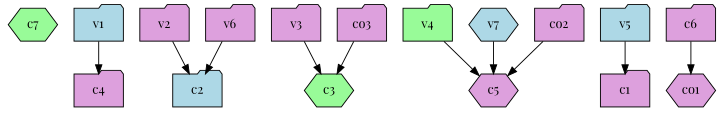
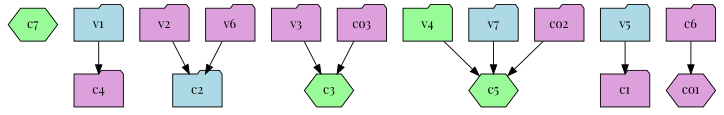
(494, 25) -> (494, 25)
(494, 90) -> (494, 90)
